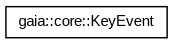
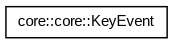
(87, 22) -> (87, 22)
